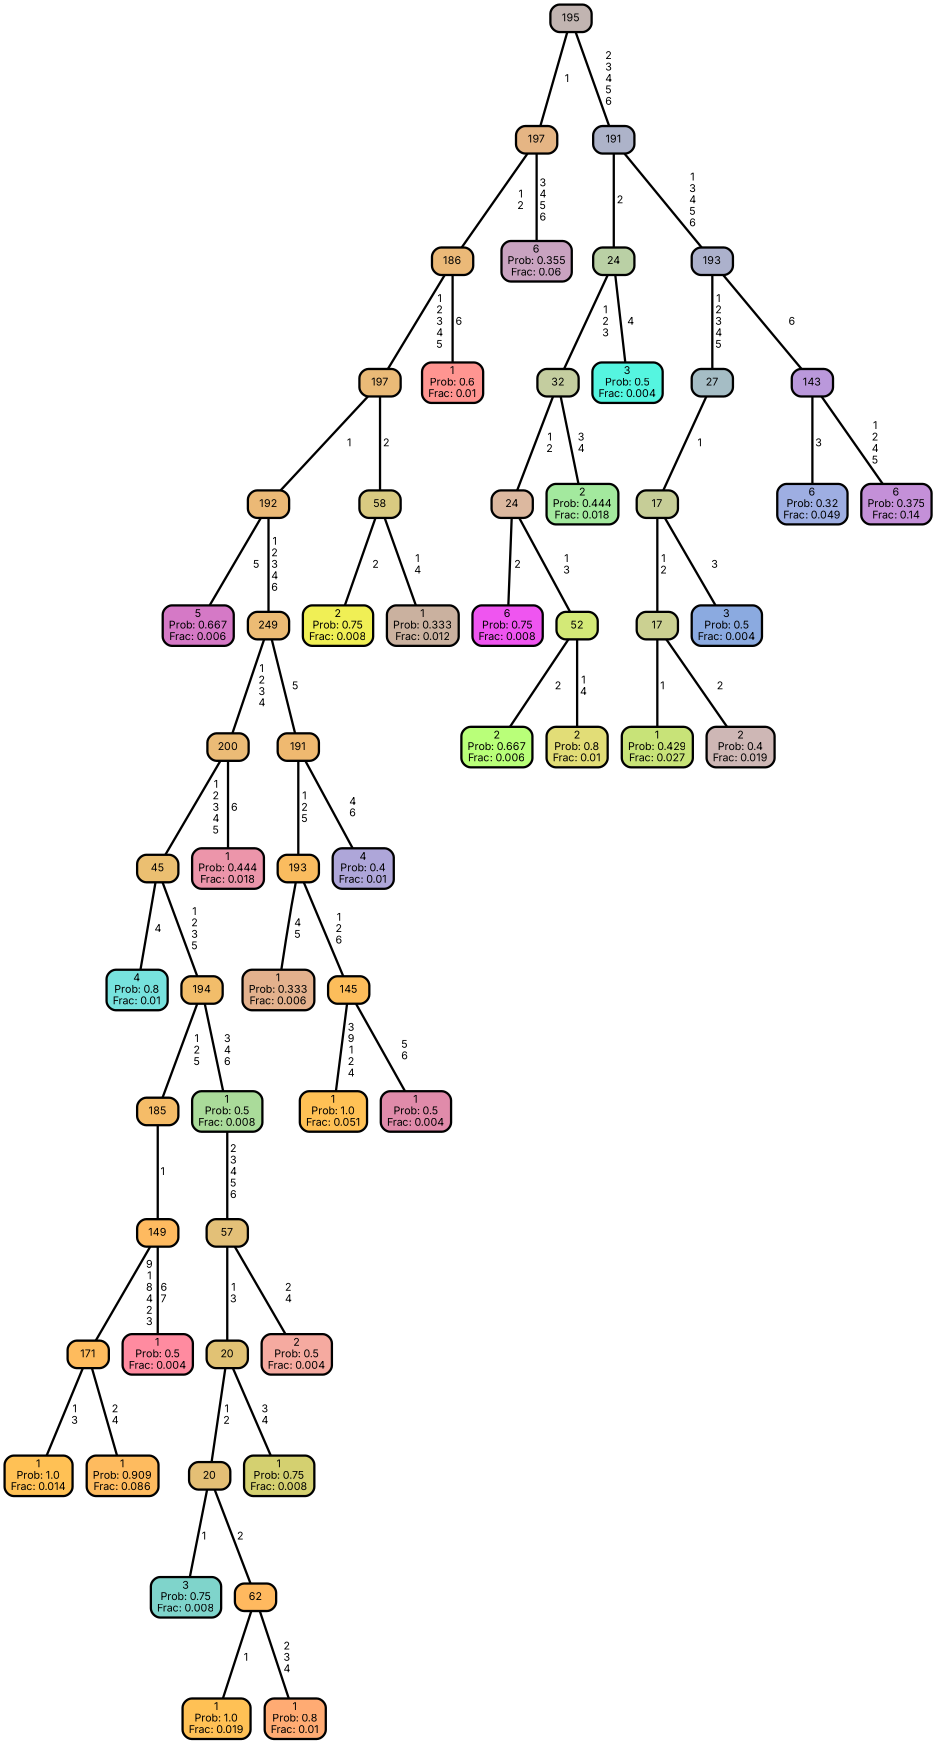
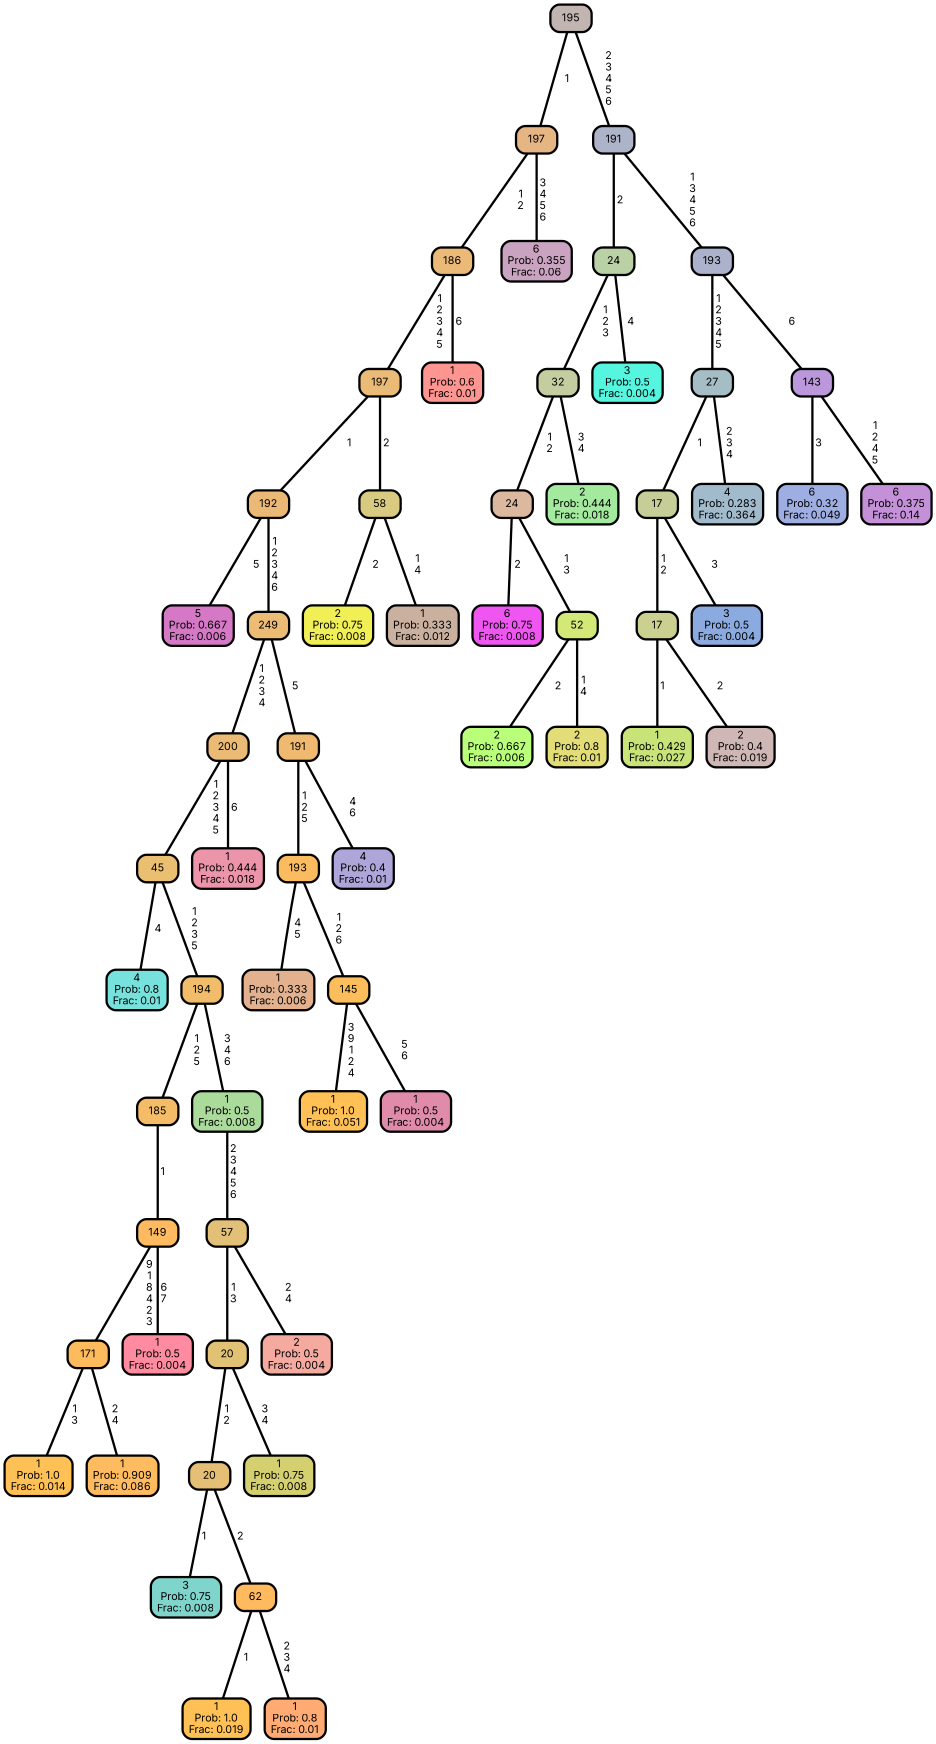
none -> (728, 504)
